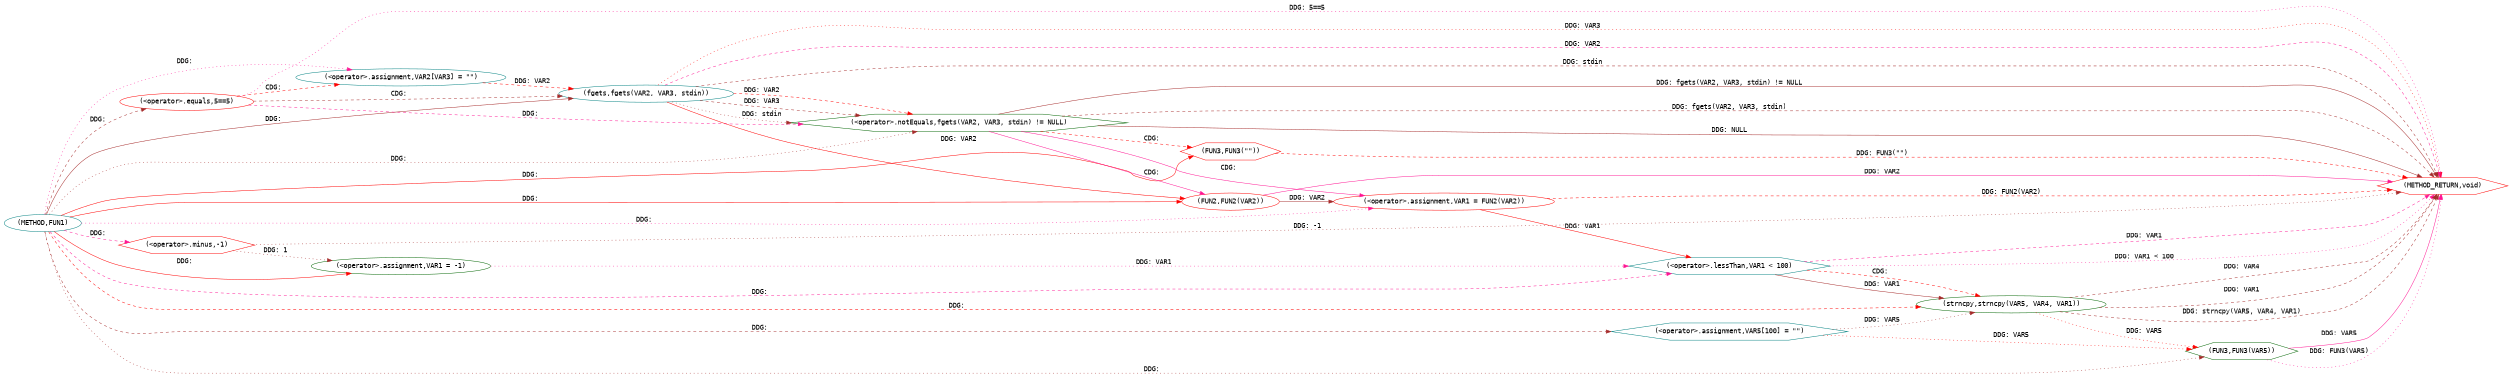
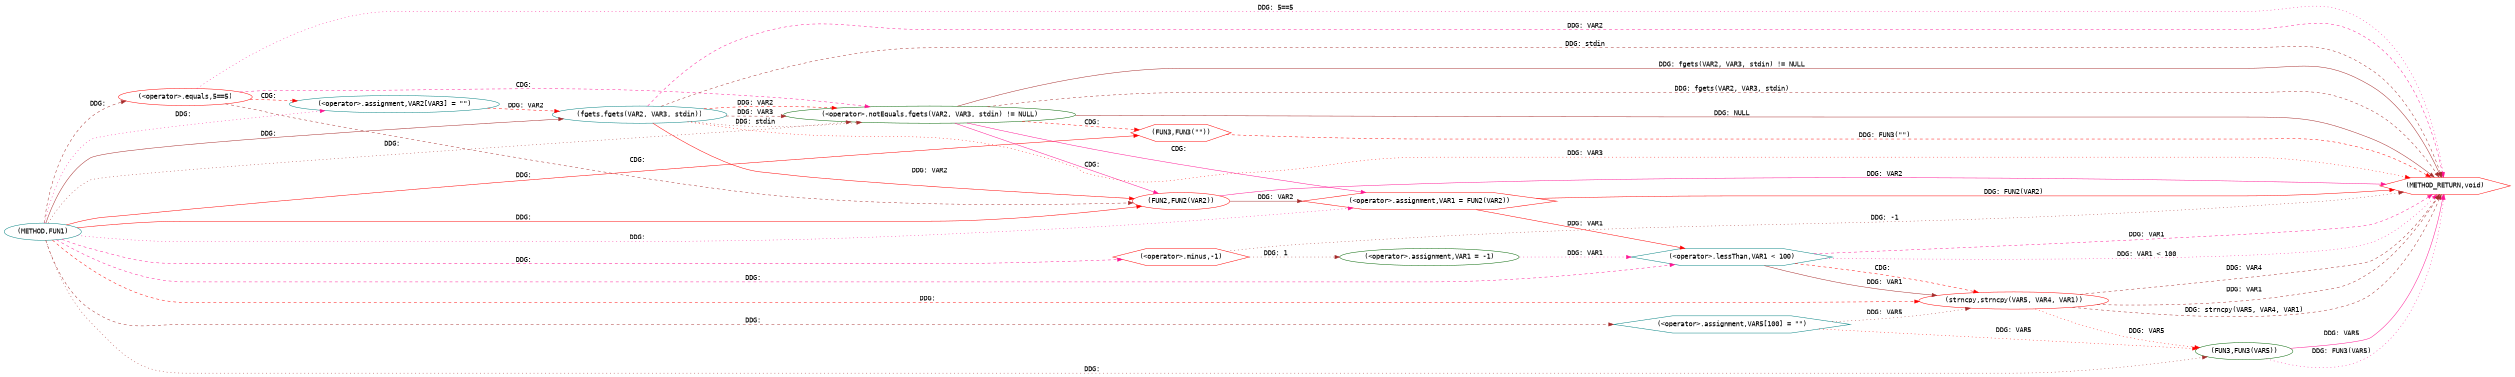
(406, 99) -> (674, 183)
(532, 114) -> (526, 85)
(959, 123) -> (930, 115)
(1967, 196) -> (1963, 196)
(1444, 202) -> (1429, 201)
(195, 277) -> none
(2011, 304) -> (2014, 301)
(2242, 351) -> (2244, 351)
